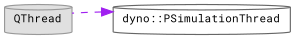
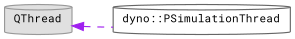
(87, 12) -> (98, 27)
